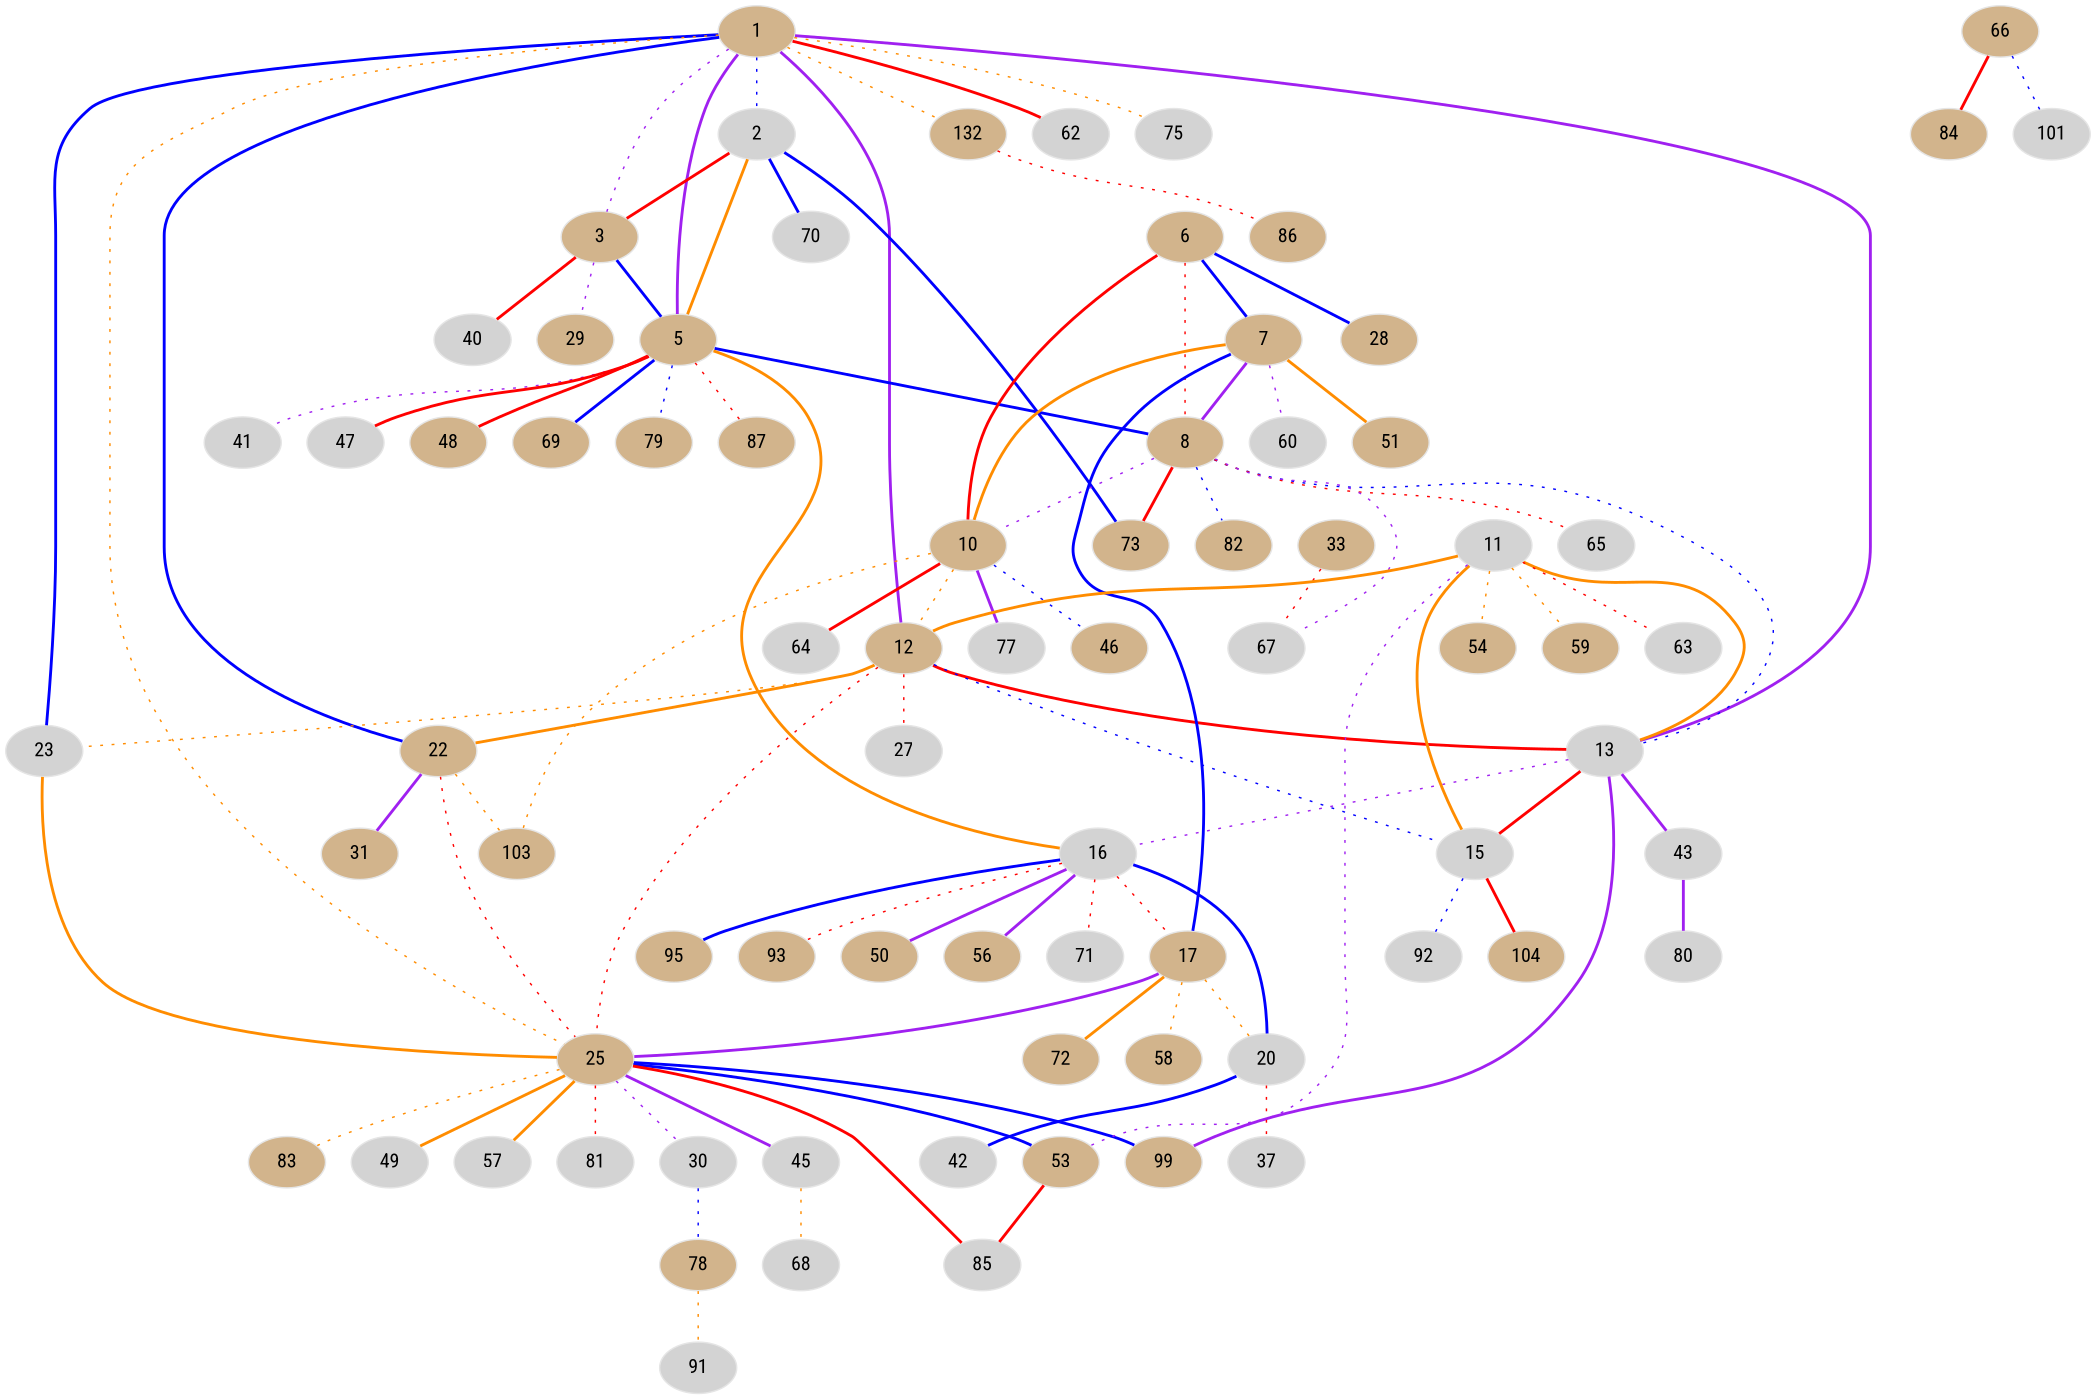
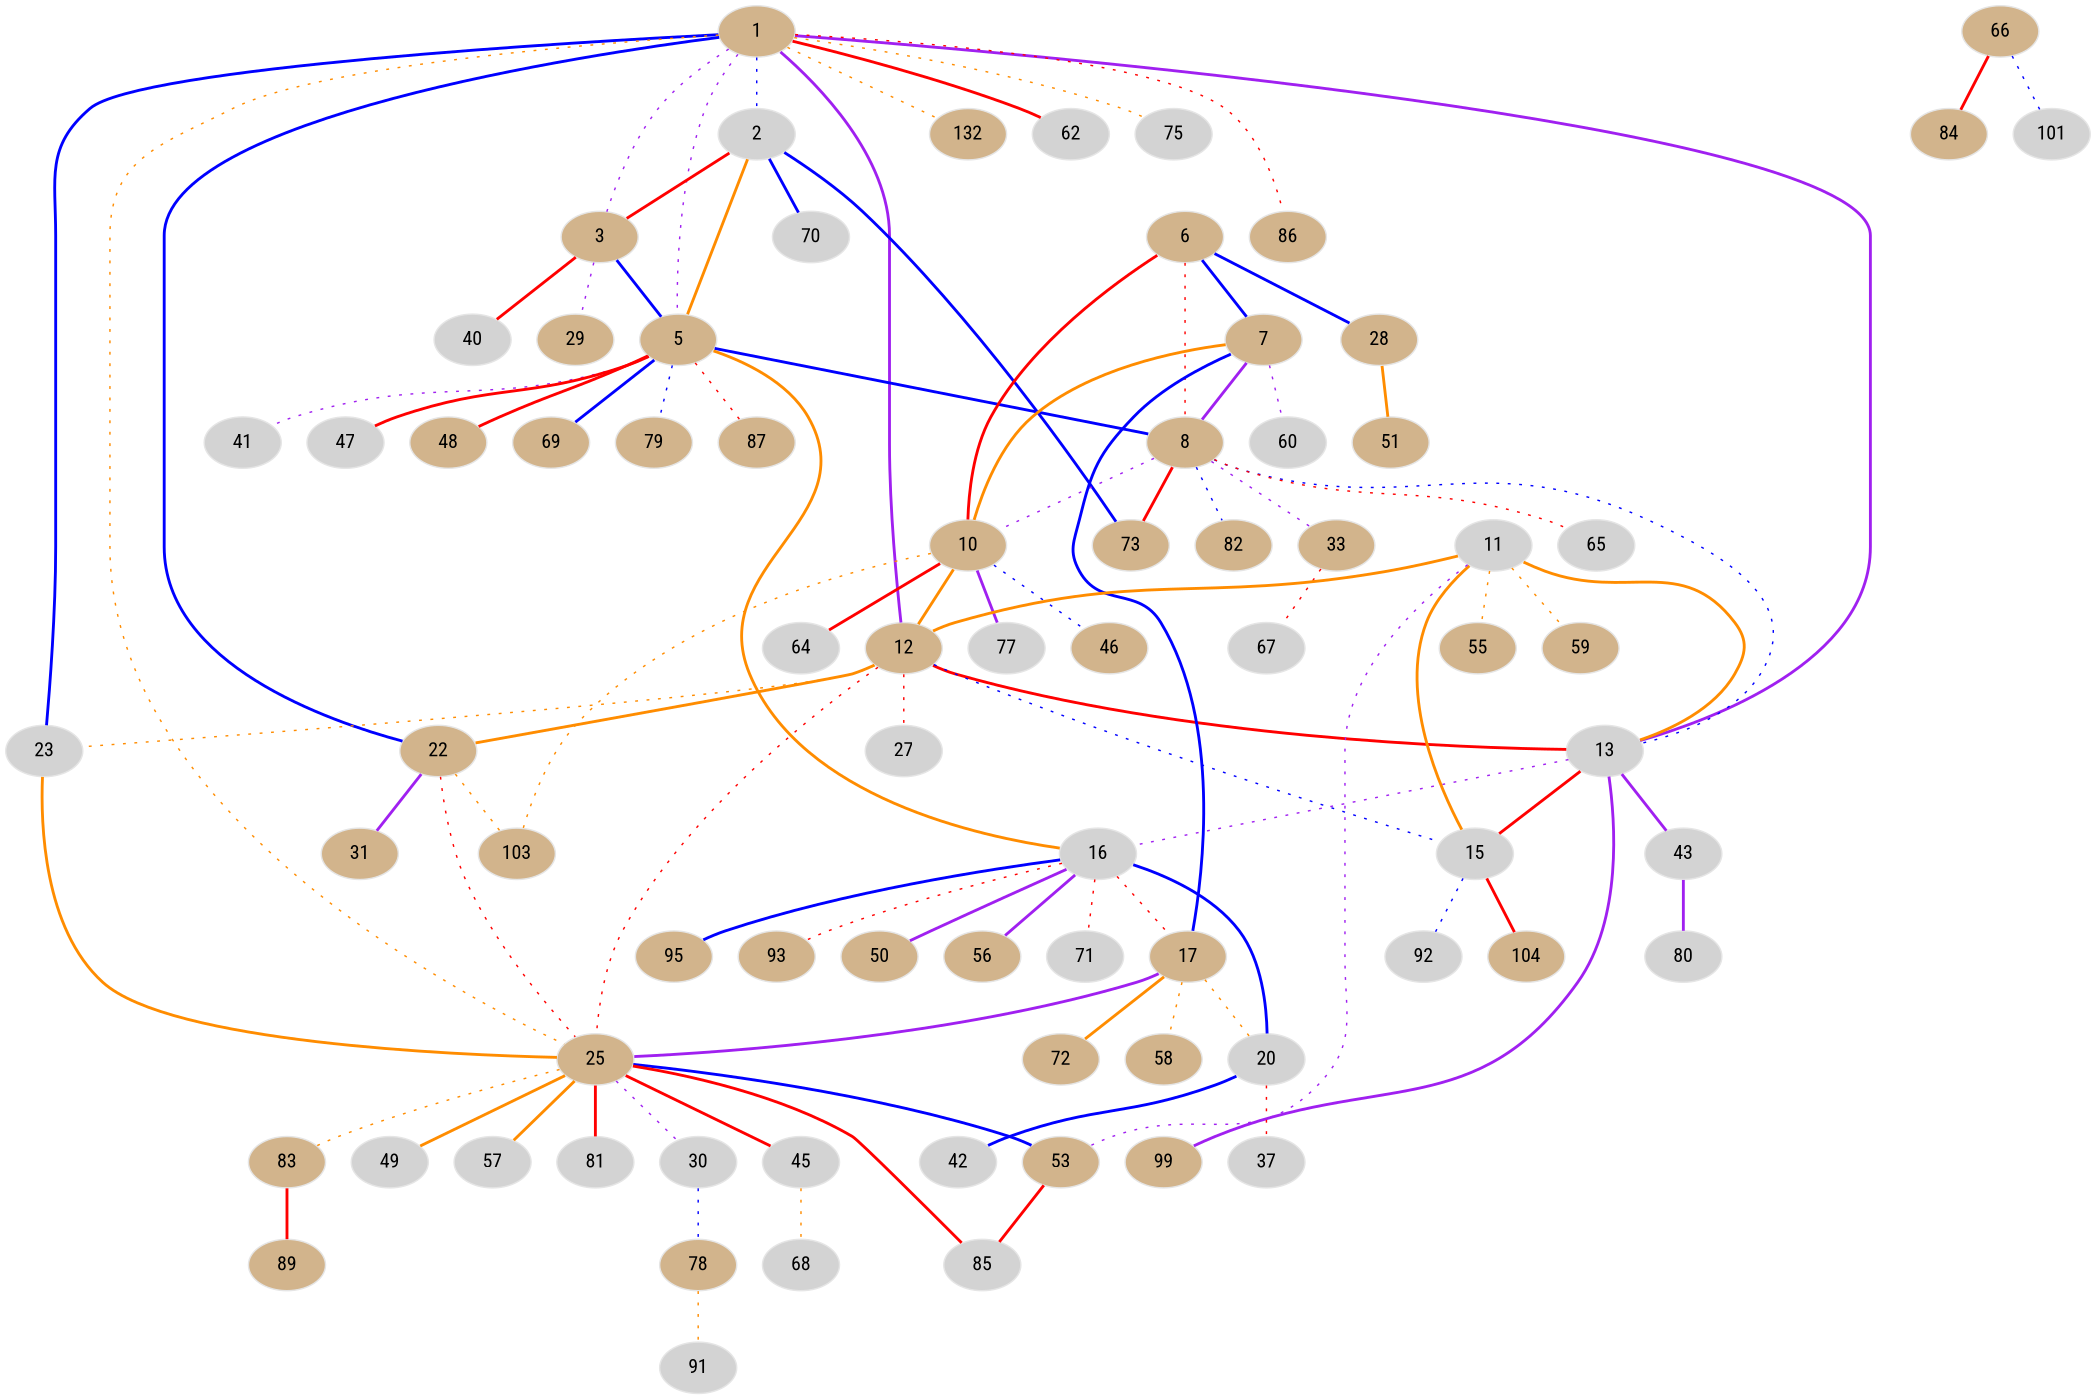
(690, 165) -> (690, 165)
(1128, 186) -> (1155, 80)
(1327, 391) -> (1385, 391)
(1380, 511) -> (1261, 494)
(936, 597) -> (936, 597)
(1478, 648) -> (1478, 648)
(1683, 648) -> none
(887, 1088) -> none
(595, 1111) -> (595, 1111)
(698, 1111) -> (698, 1111)
none -> (287, 1265)
